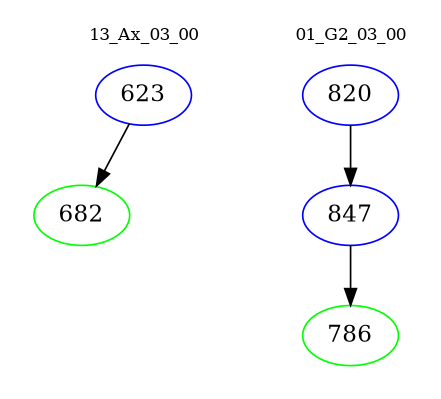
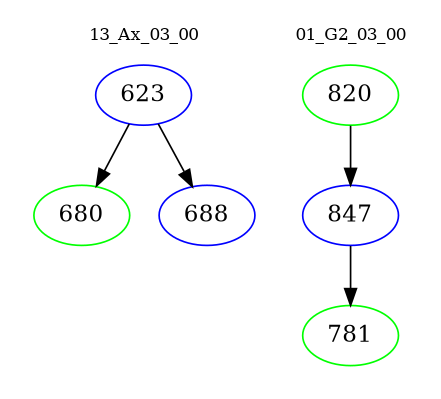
(351, 95) -> (351, 95)
(82, 215) -> (82, 215)
none -> (207, 215)
(351, 336) -> (351, 336)
